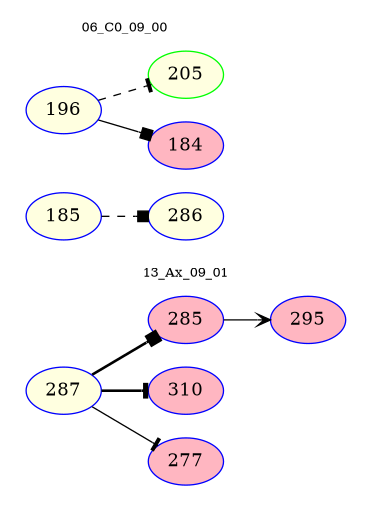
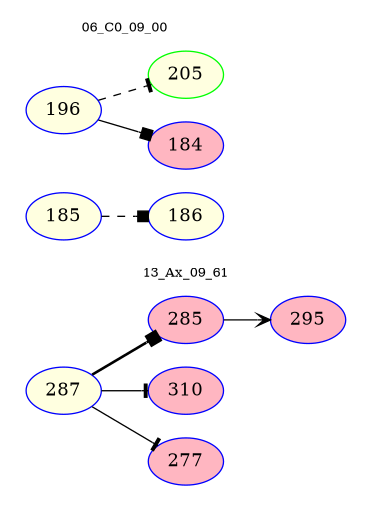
(186, 216) -> (186, 216)
(186, 273) -> (186, 273)
(122, 391) -> (122, 391)
